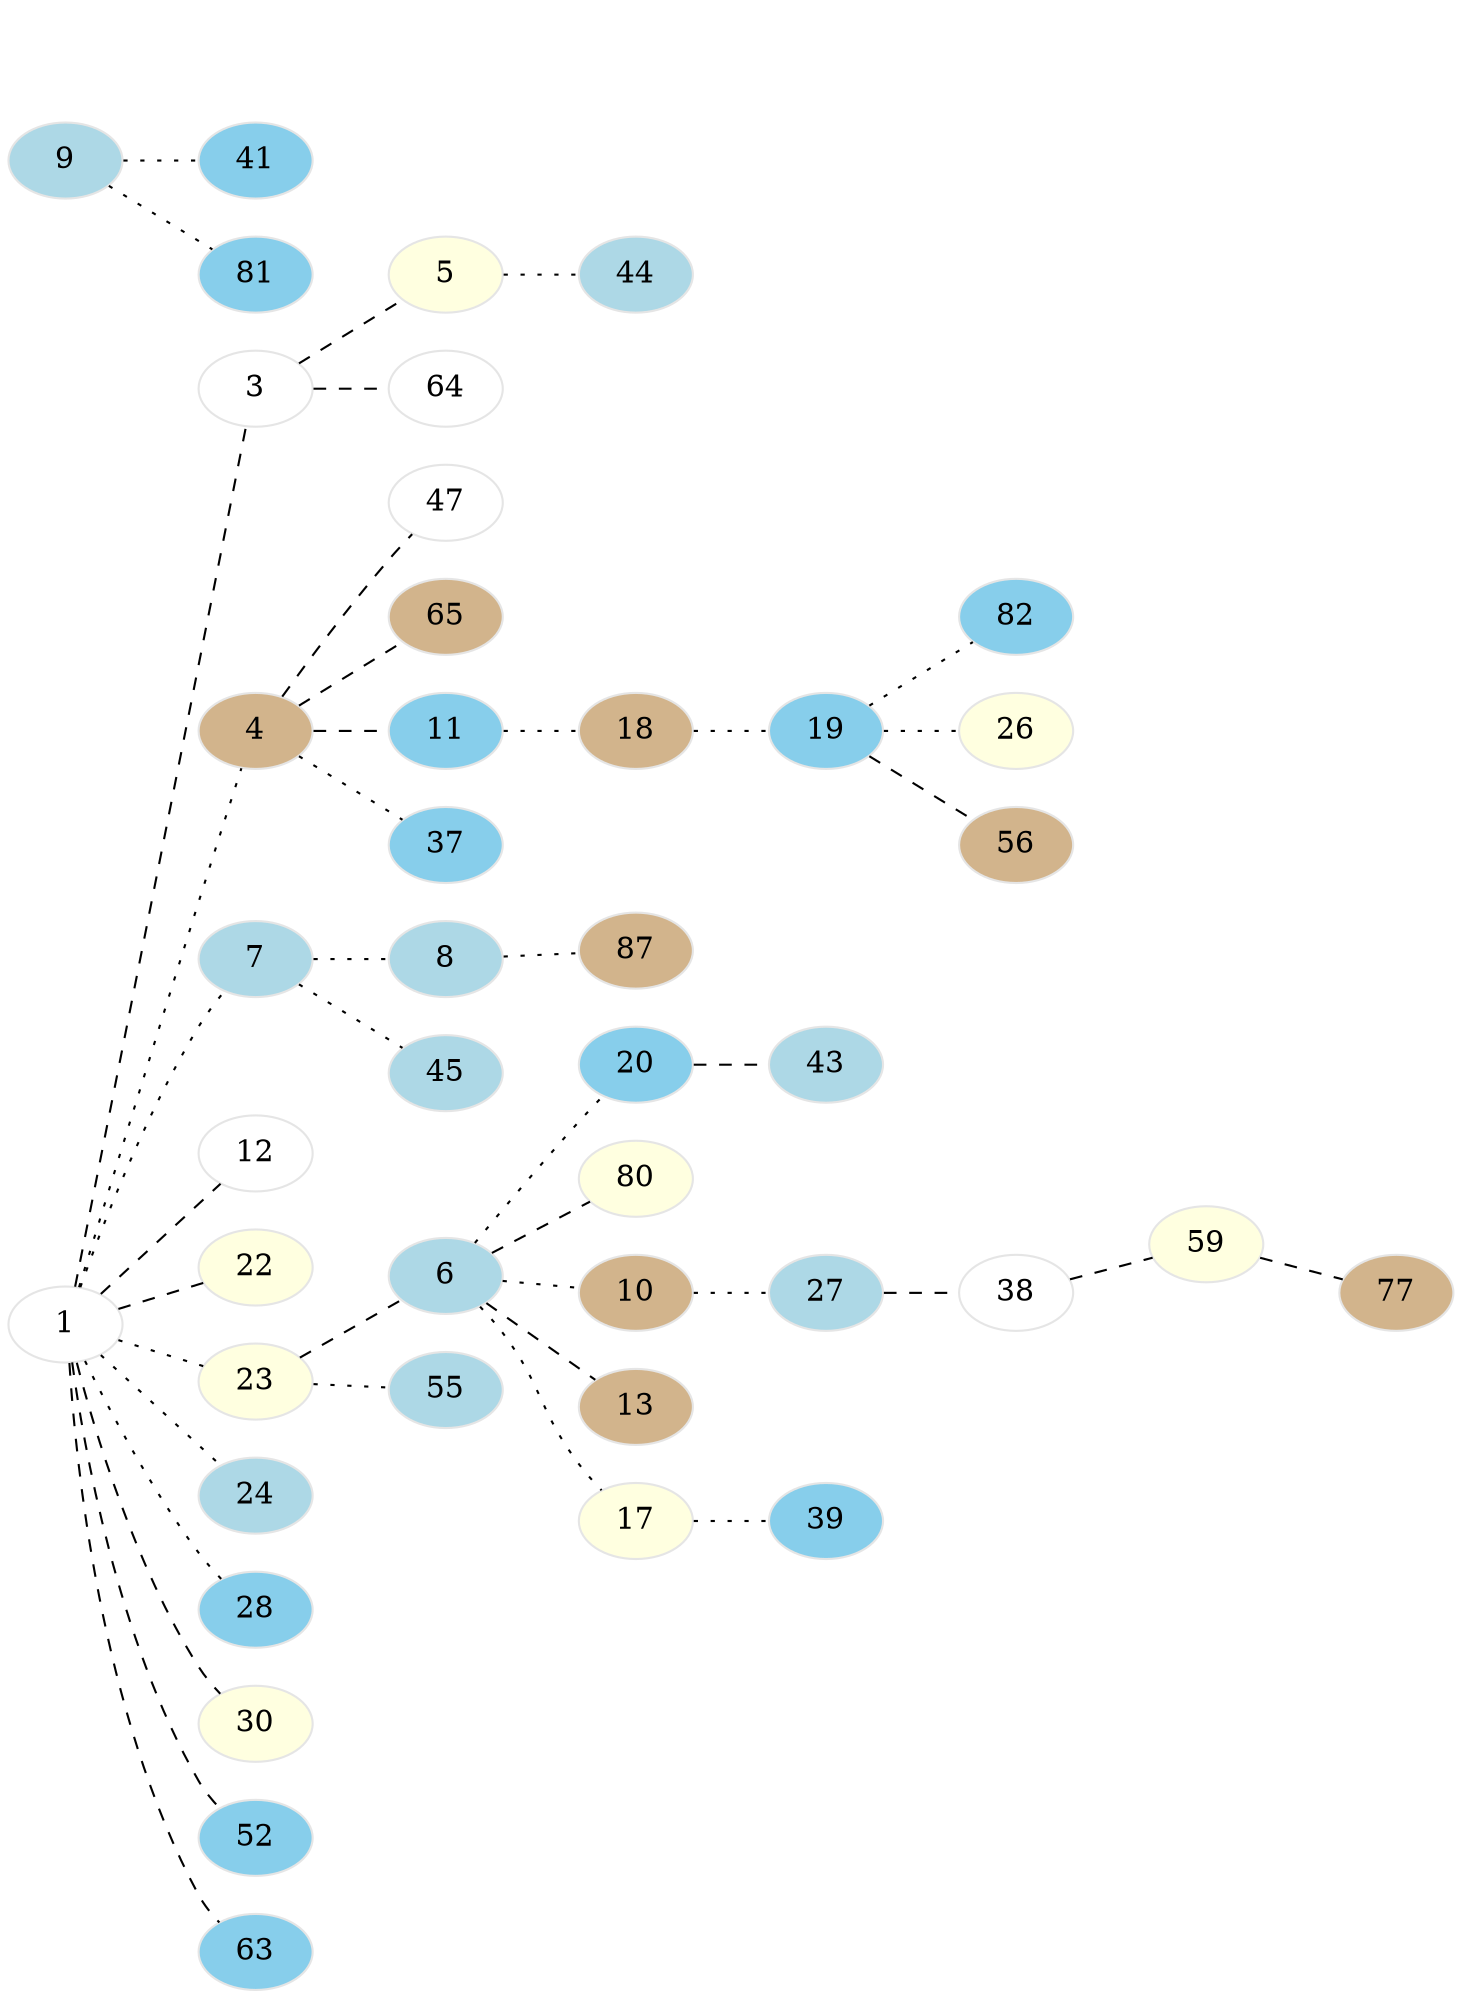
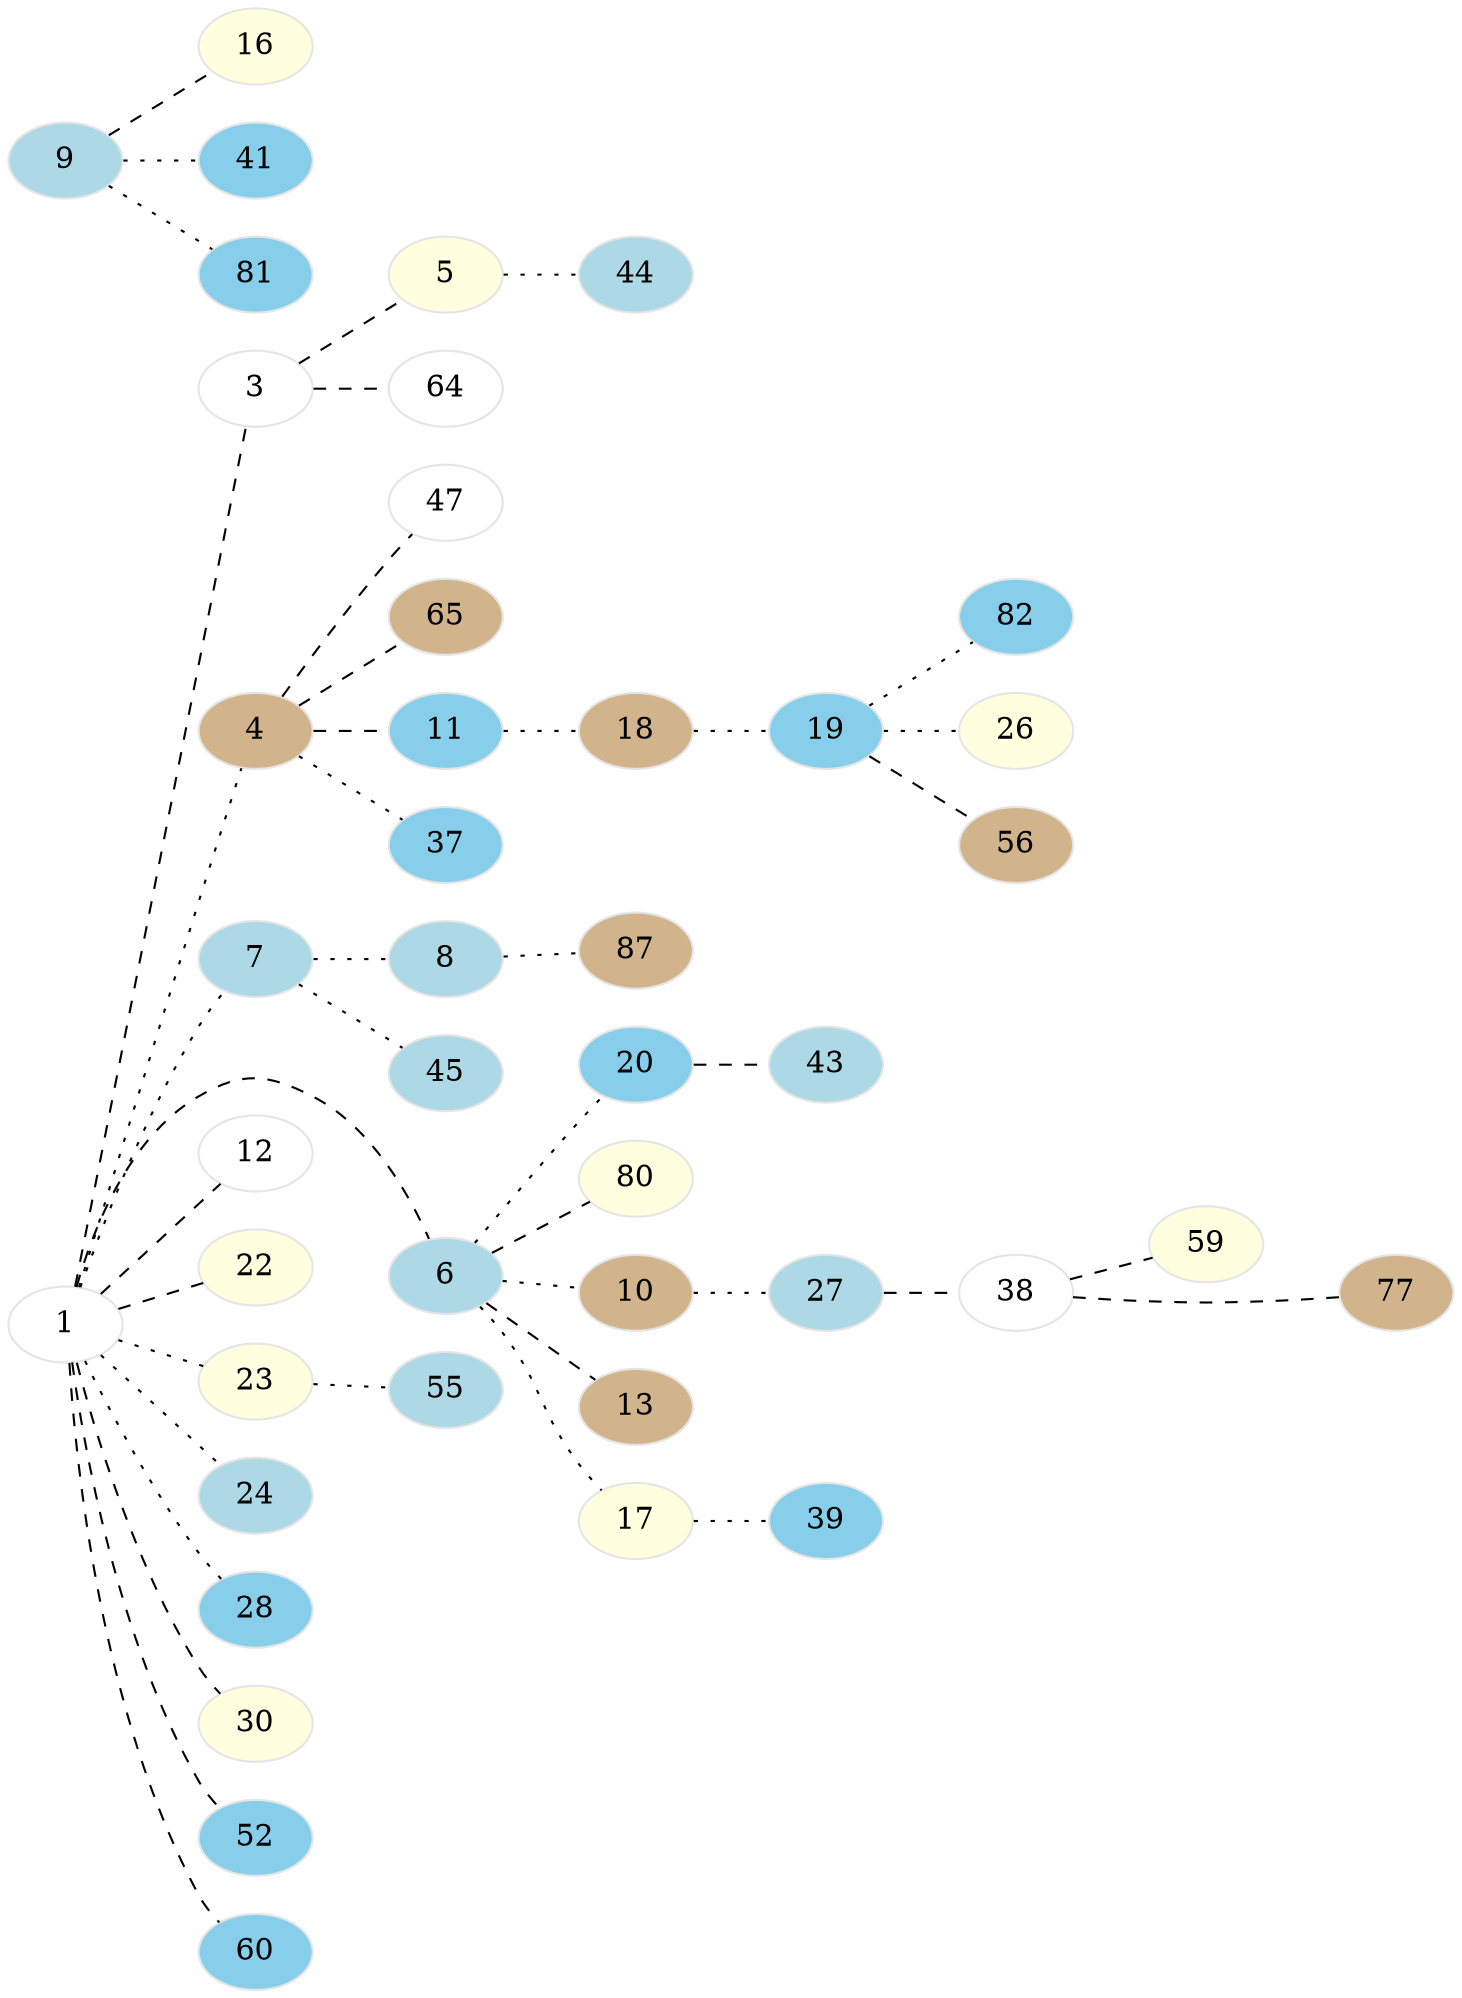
none -> (256, 46)
(1301, 1269) -> (1206, 1303)
(350, 1329) -> (234, 1081)
(256, 1952) -> (256, 1952)
